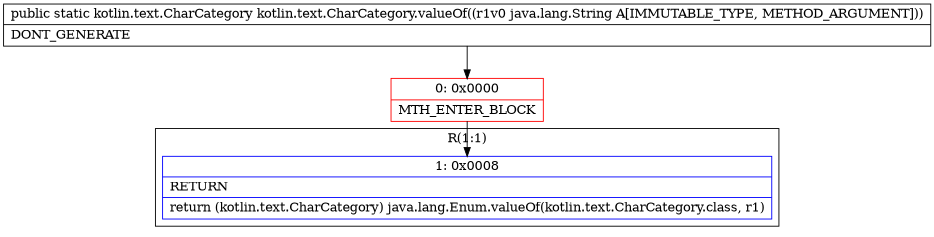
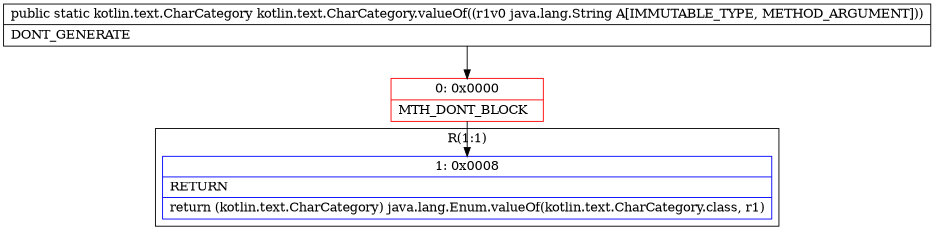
(467, 110) -> (463, 110)
